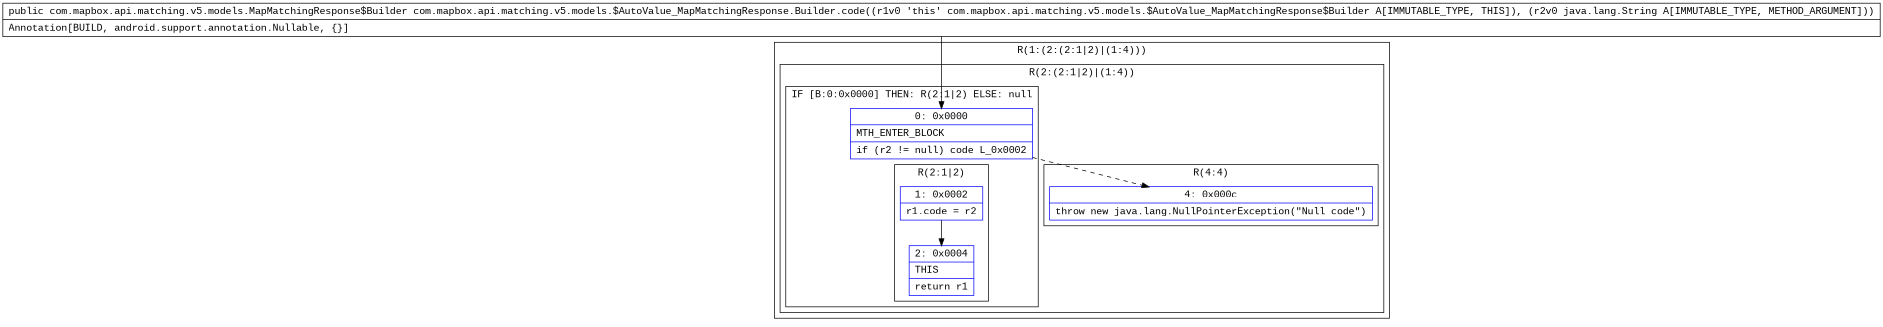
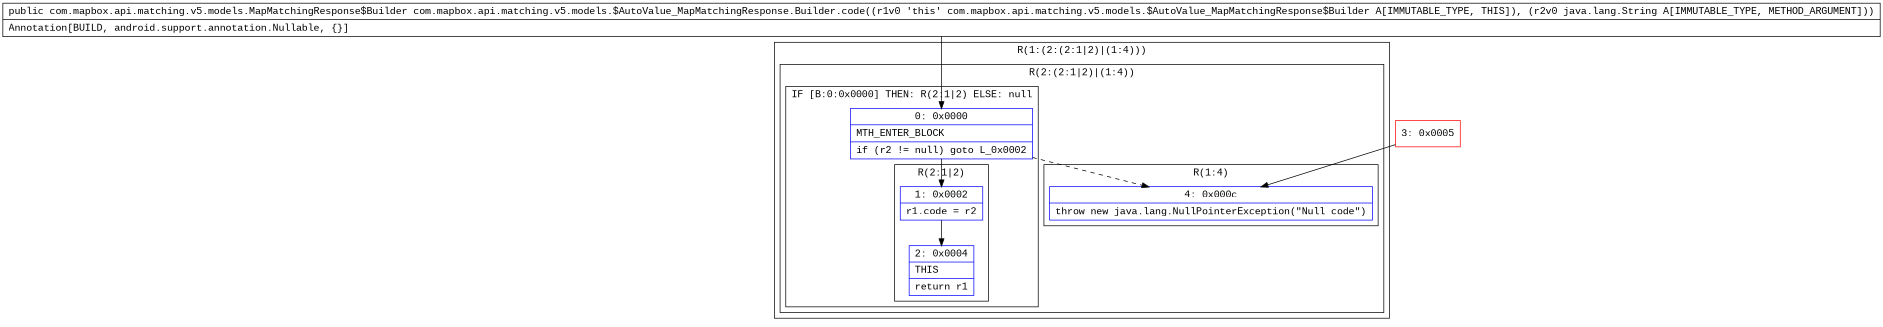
none -> (1428, 134)
(942, 150) -> (942, 150)
none -> (942, 169)
(1211, 173) -> (1211, 173)
